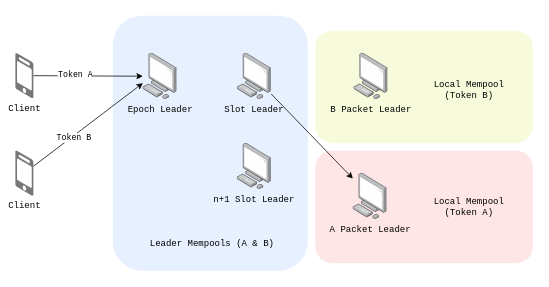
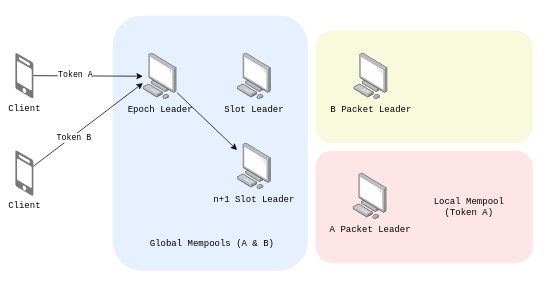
(469, 90) -> none
none -> (207, 121)
(336, 160) -> none
(212, 244) -> (212, 244)
